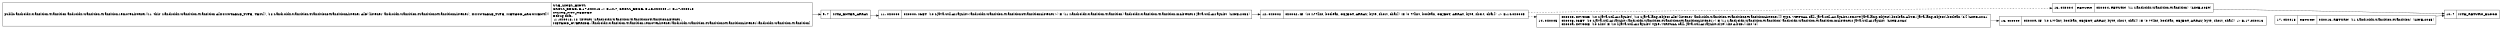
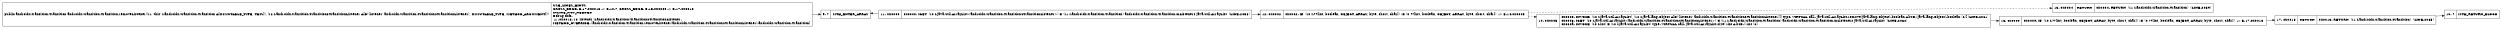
(2328, 11) -> none
(873, 16) -> (876, 13)
none -> (2269, 20)
